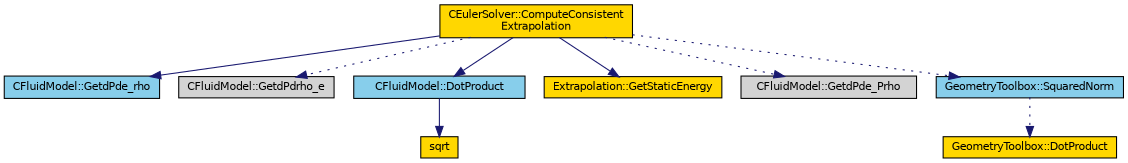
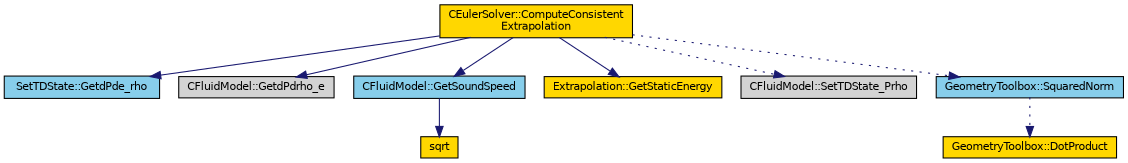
(389, 56) -> (389, 56)
(82, 87) -> (82, 87)
(439, 87) -> (439, 87)
(829, 87) -> (829, 87)
